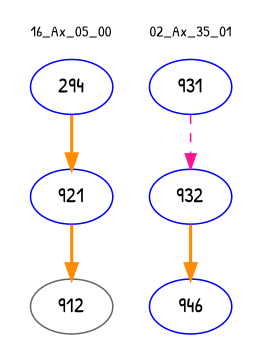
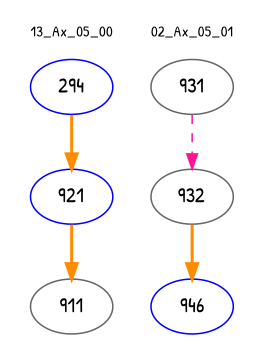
(72, 33) -> (72, 33)
(191, 33) -> (193, 33)
(191, 87) -> (192, 87)
(191, 197) -> (192, 197)
(72, 307) -> (72, 307)
